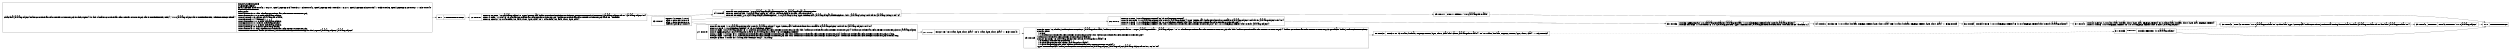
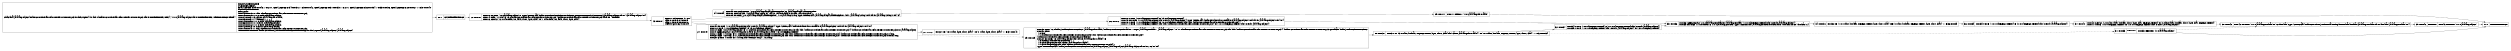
(679, 15) -> (649, 21)
(454, 17) -> (454, 17)
(677, 18) -> (678, 18)
none -> (1608, 27)
(1021, 33) -> (970, 36)
